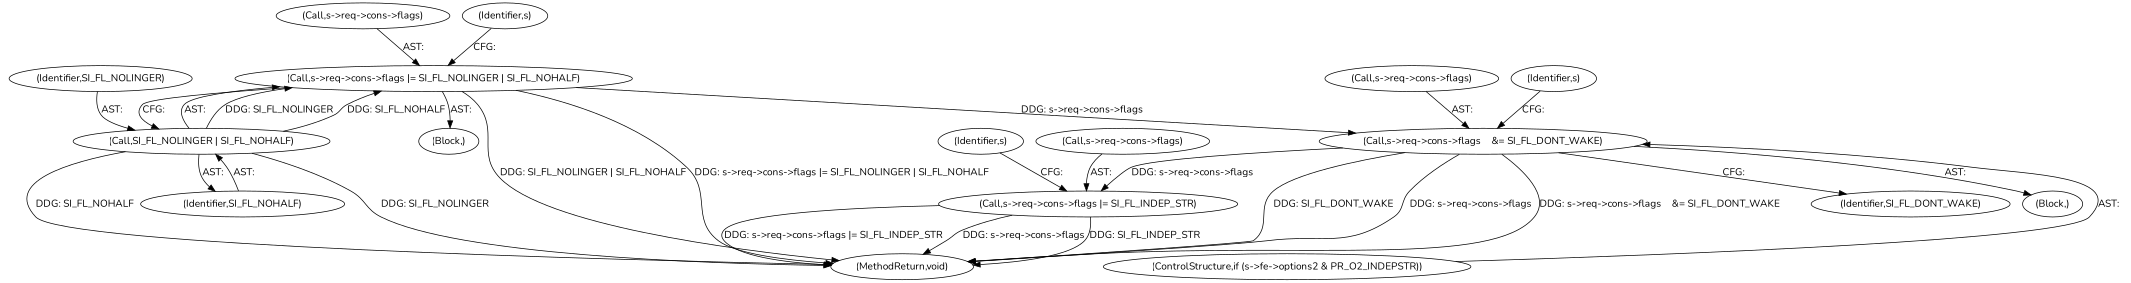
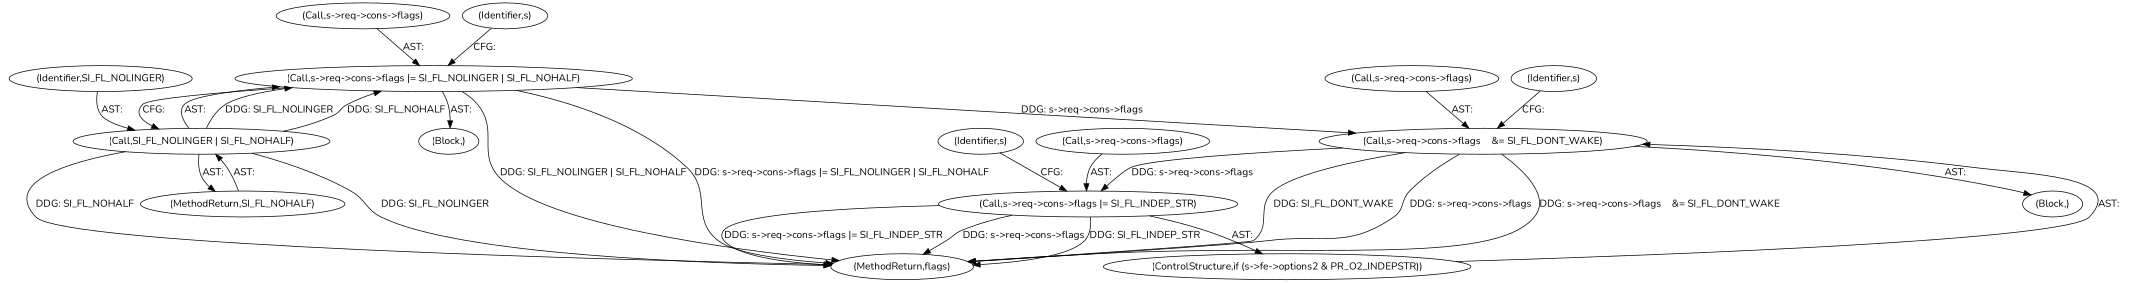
(243, 204) -> (243, 204)
(1911, 204) -> none
none -> (1204, 230)
(902, 267) -> (902, 267)
